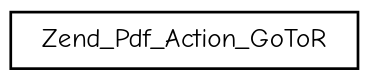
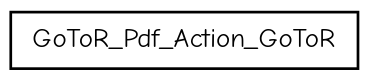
(184, 40) -> (184, 40)
